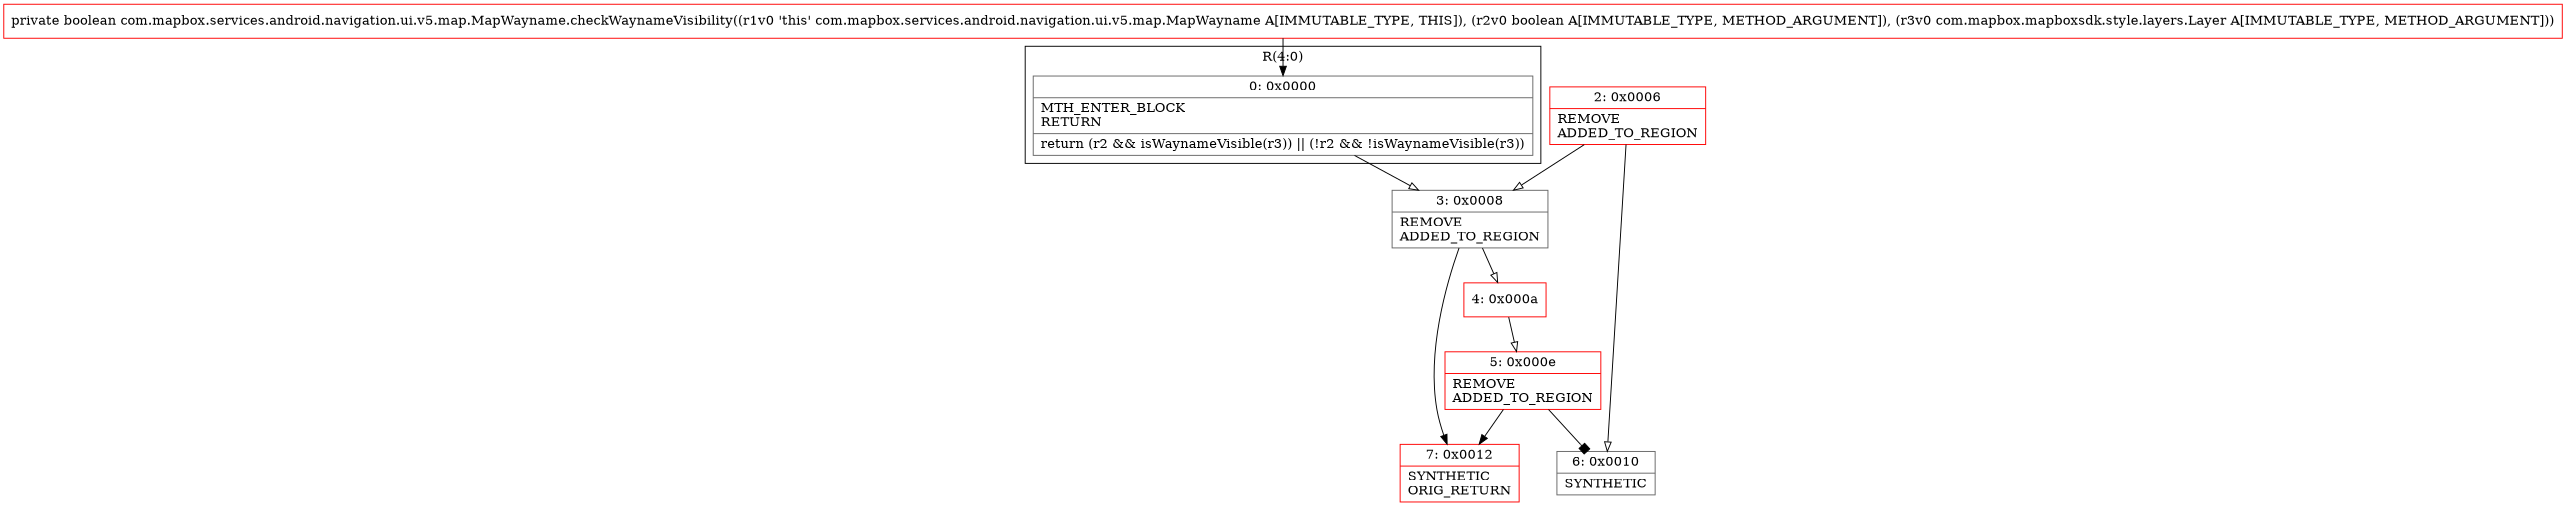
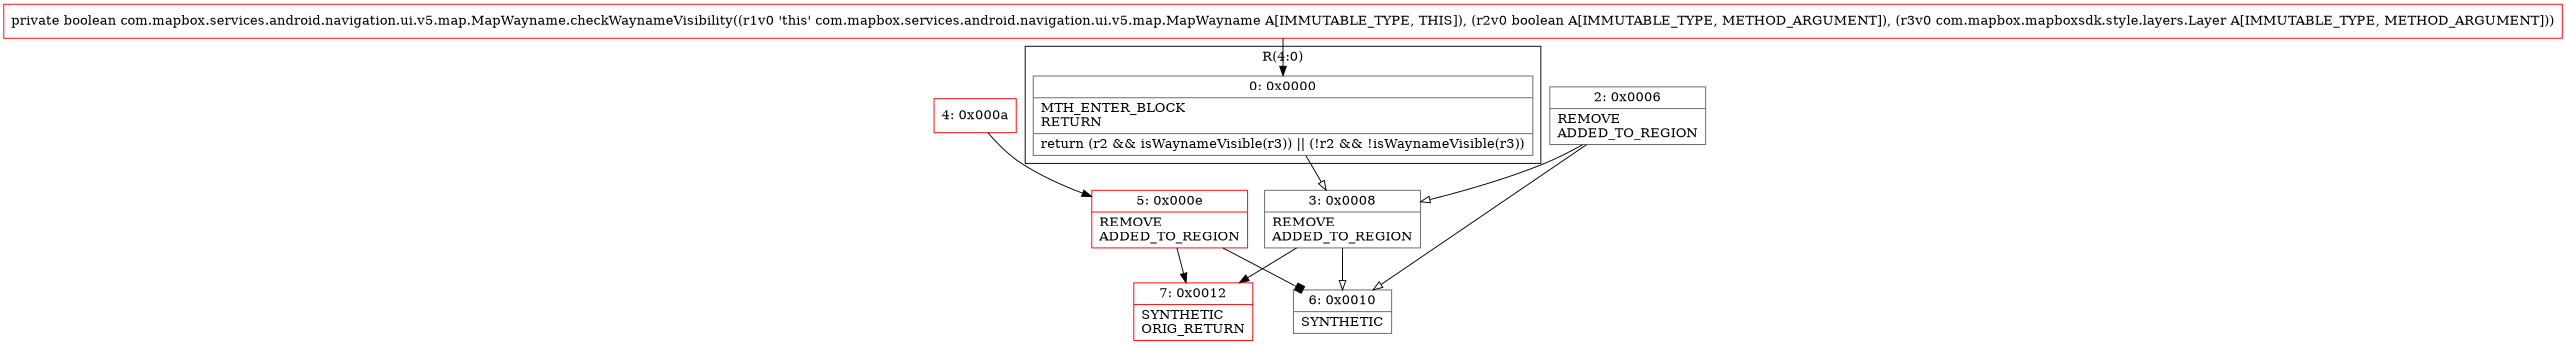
(1628, 116) -> (1628, 116)
(1488, 261) -> (1343, 264)
(1512, 330) -> (1031, 169)
